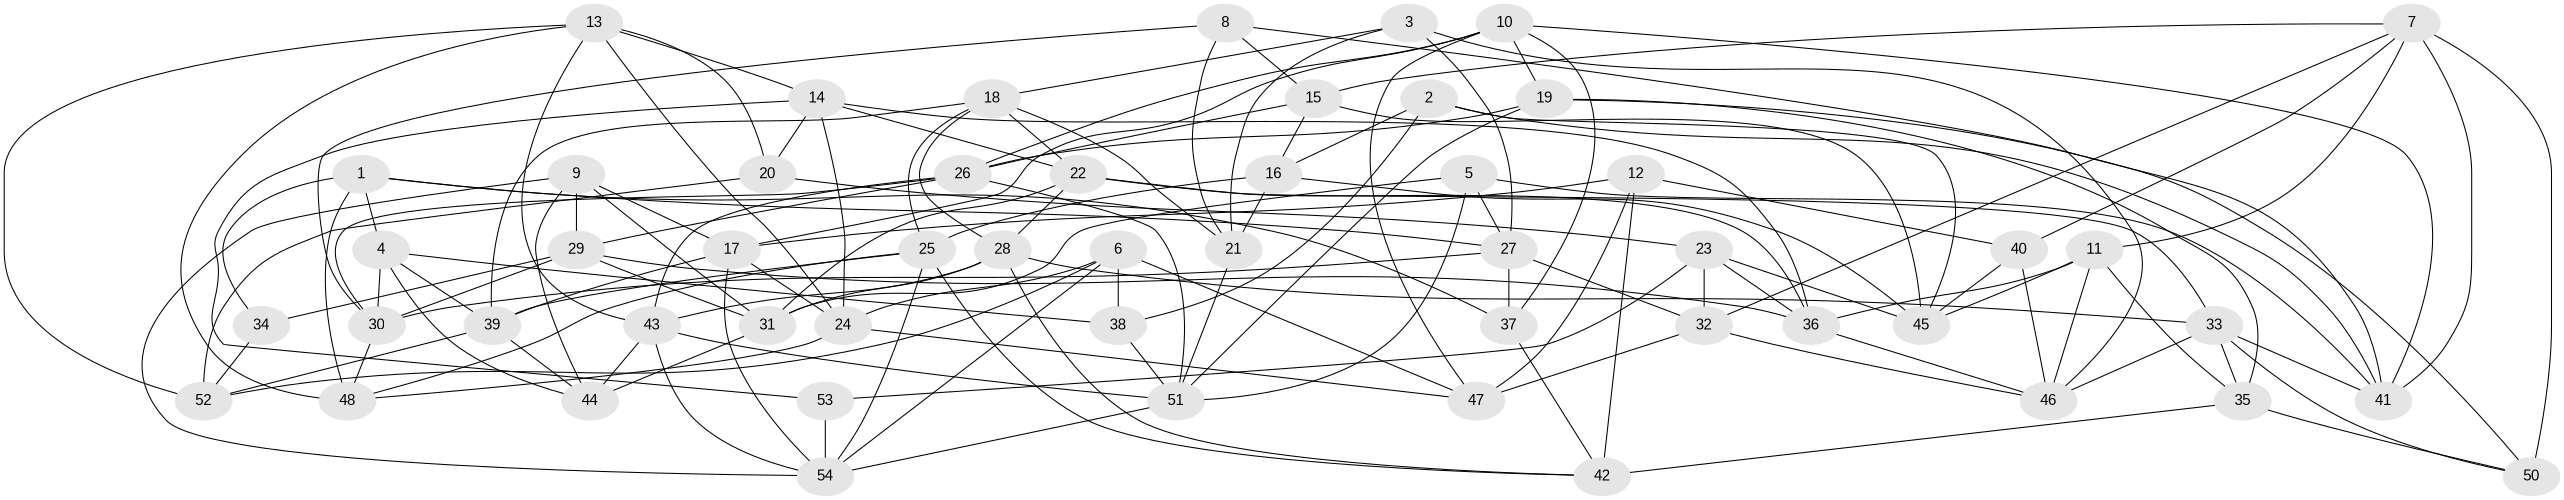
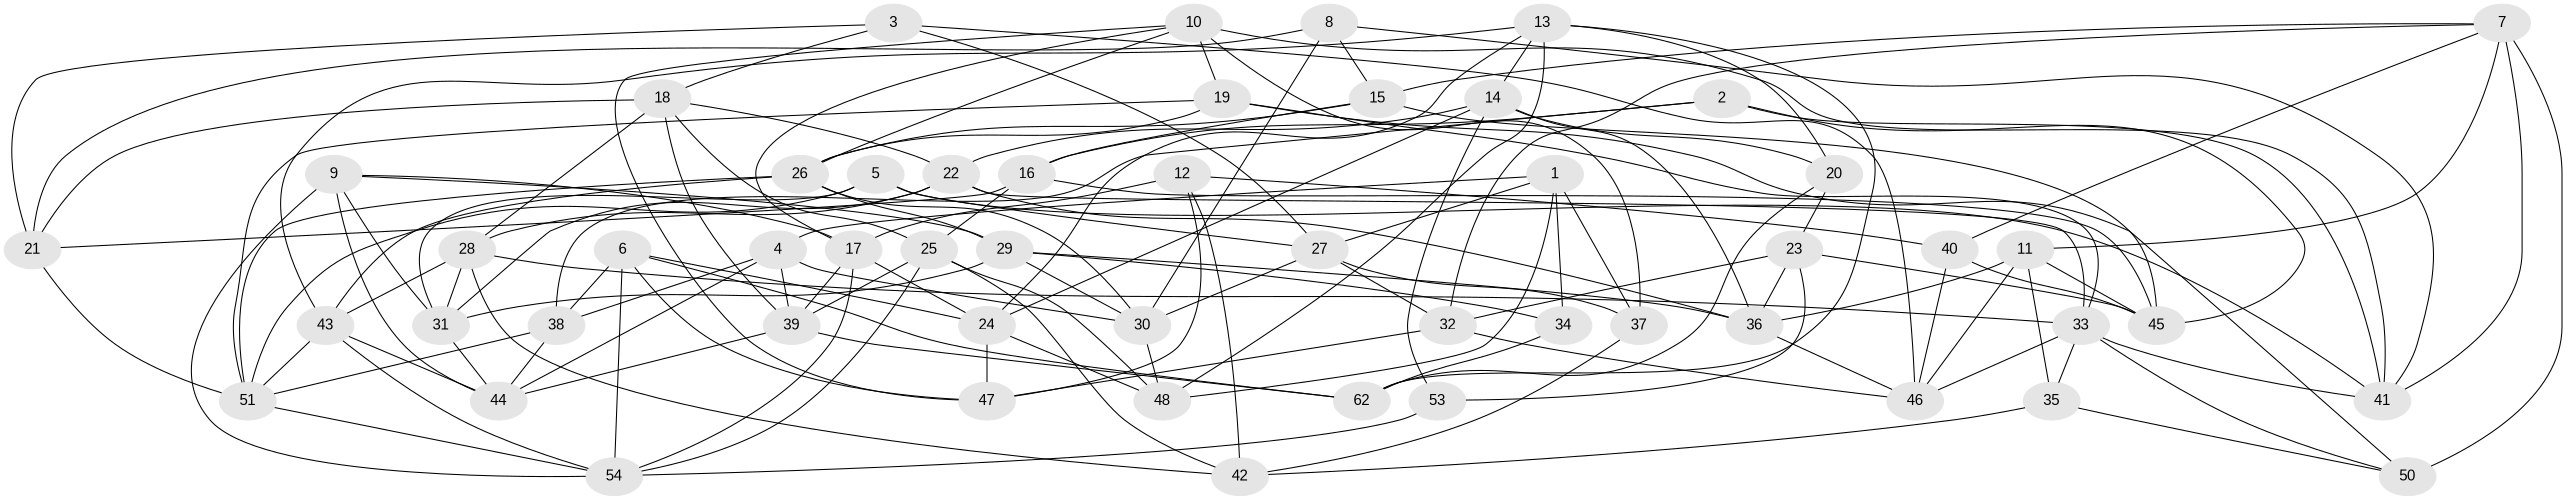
(1915, 136) -> (1709, 183)
none -> (528, 363)
(204, 401) -> (1362, 401)
